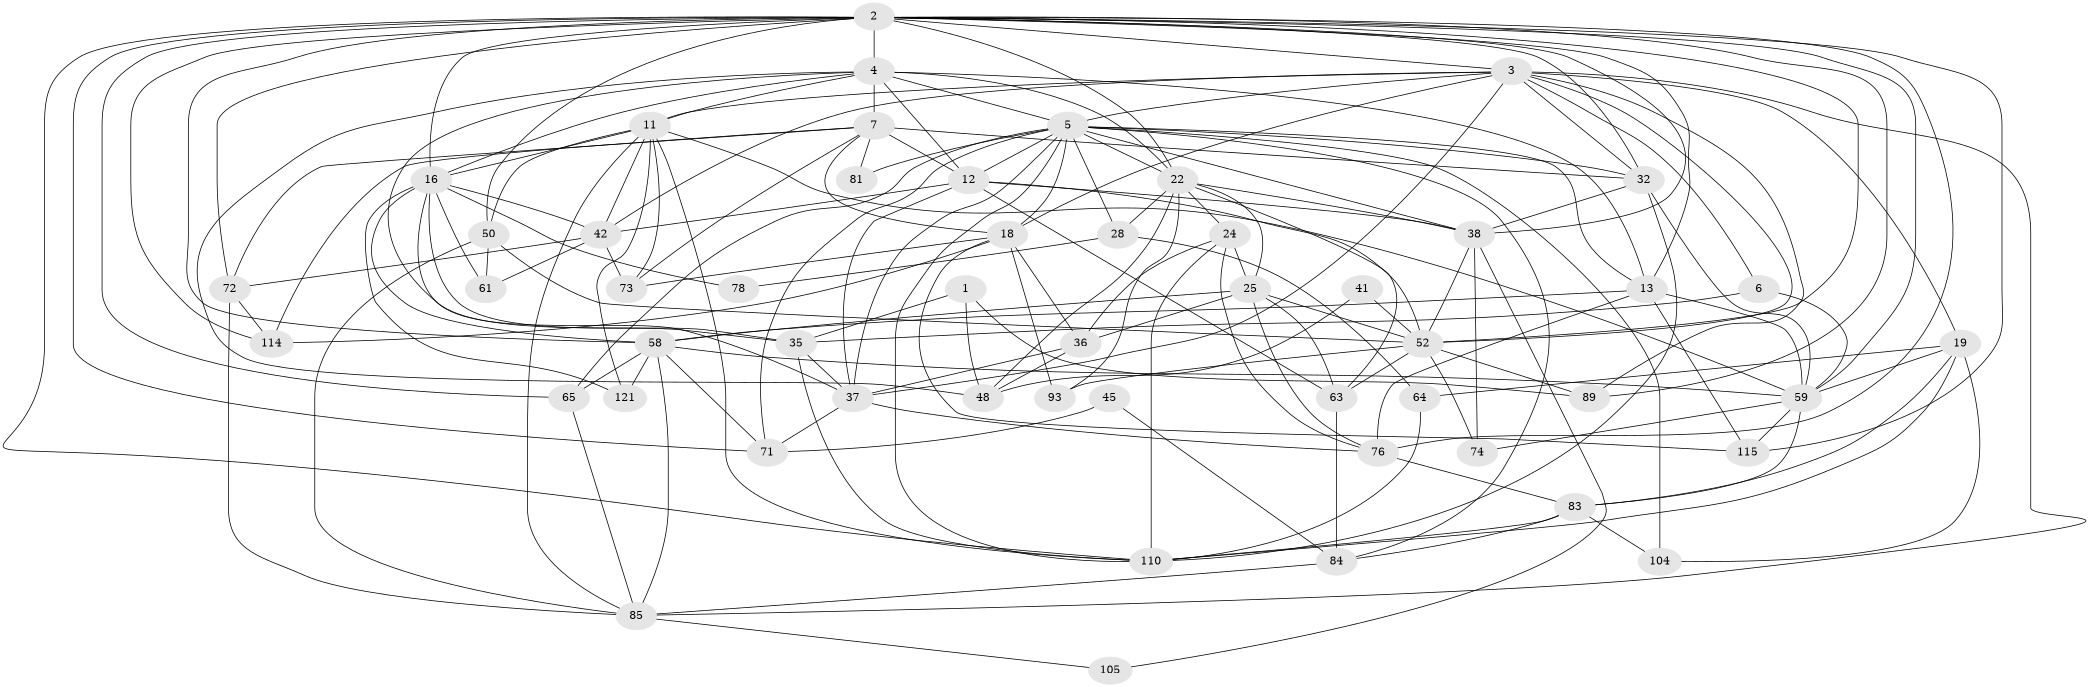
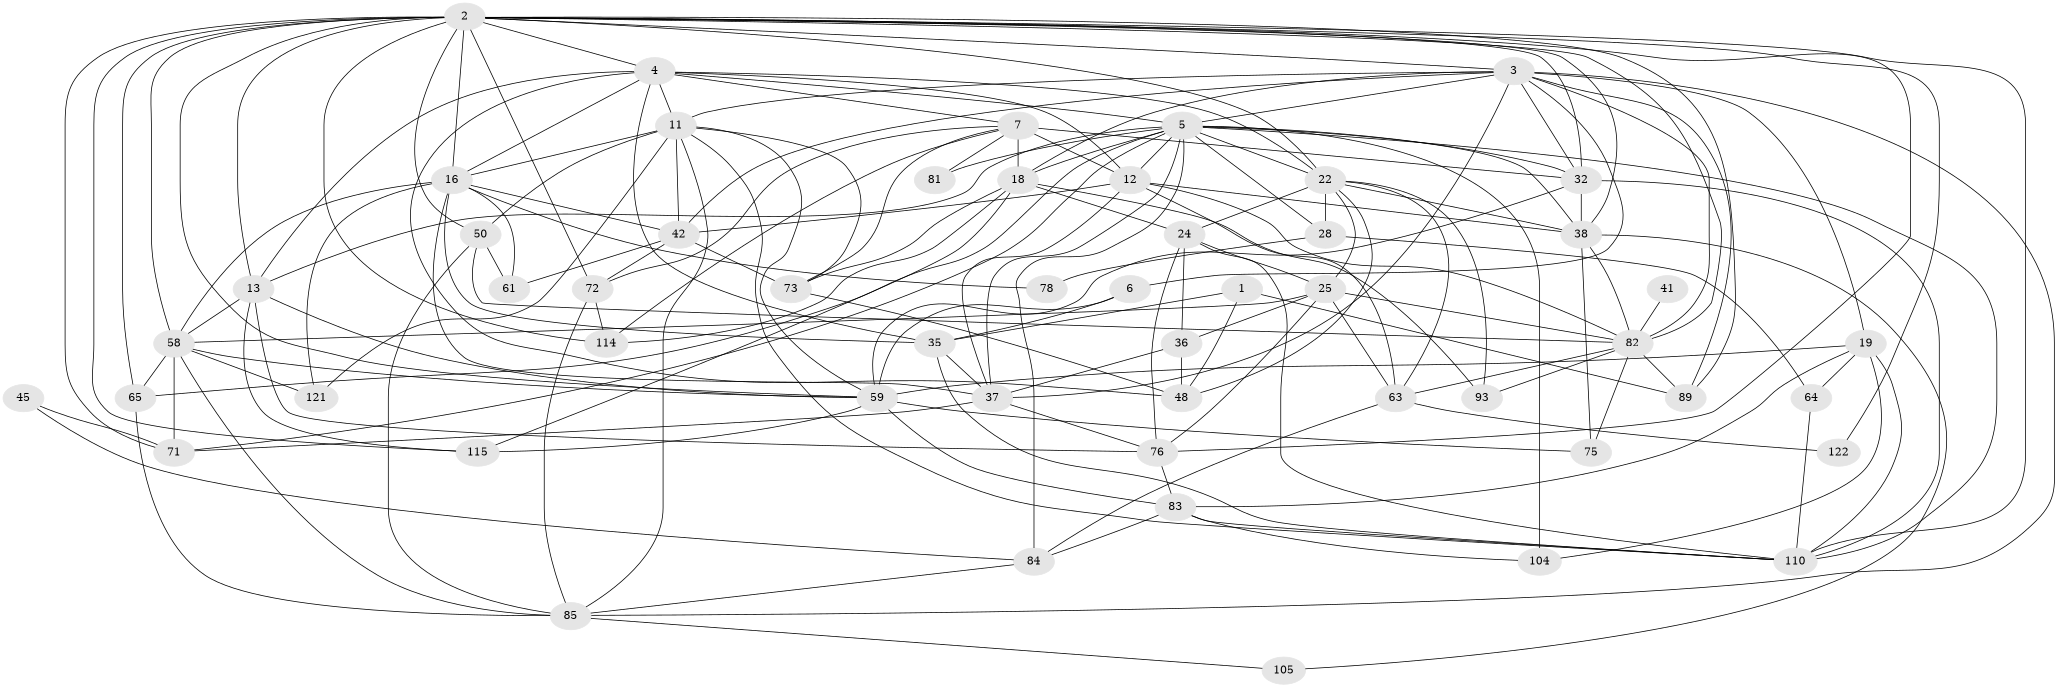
(1044, 289) -> (1095, 205)
(1423, 344) -> (1633, 344)
(1254, 355) -> (997, 340)
(1477, 453) -> (1591, 453)
none -> (1839, 453)
